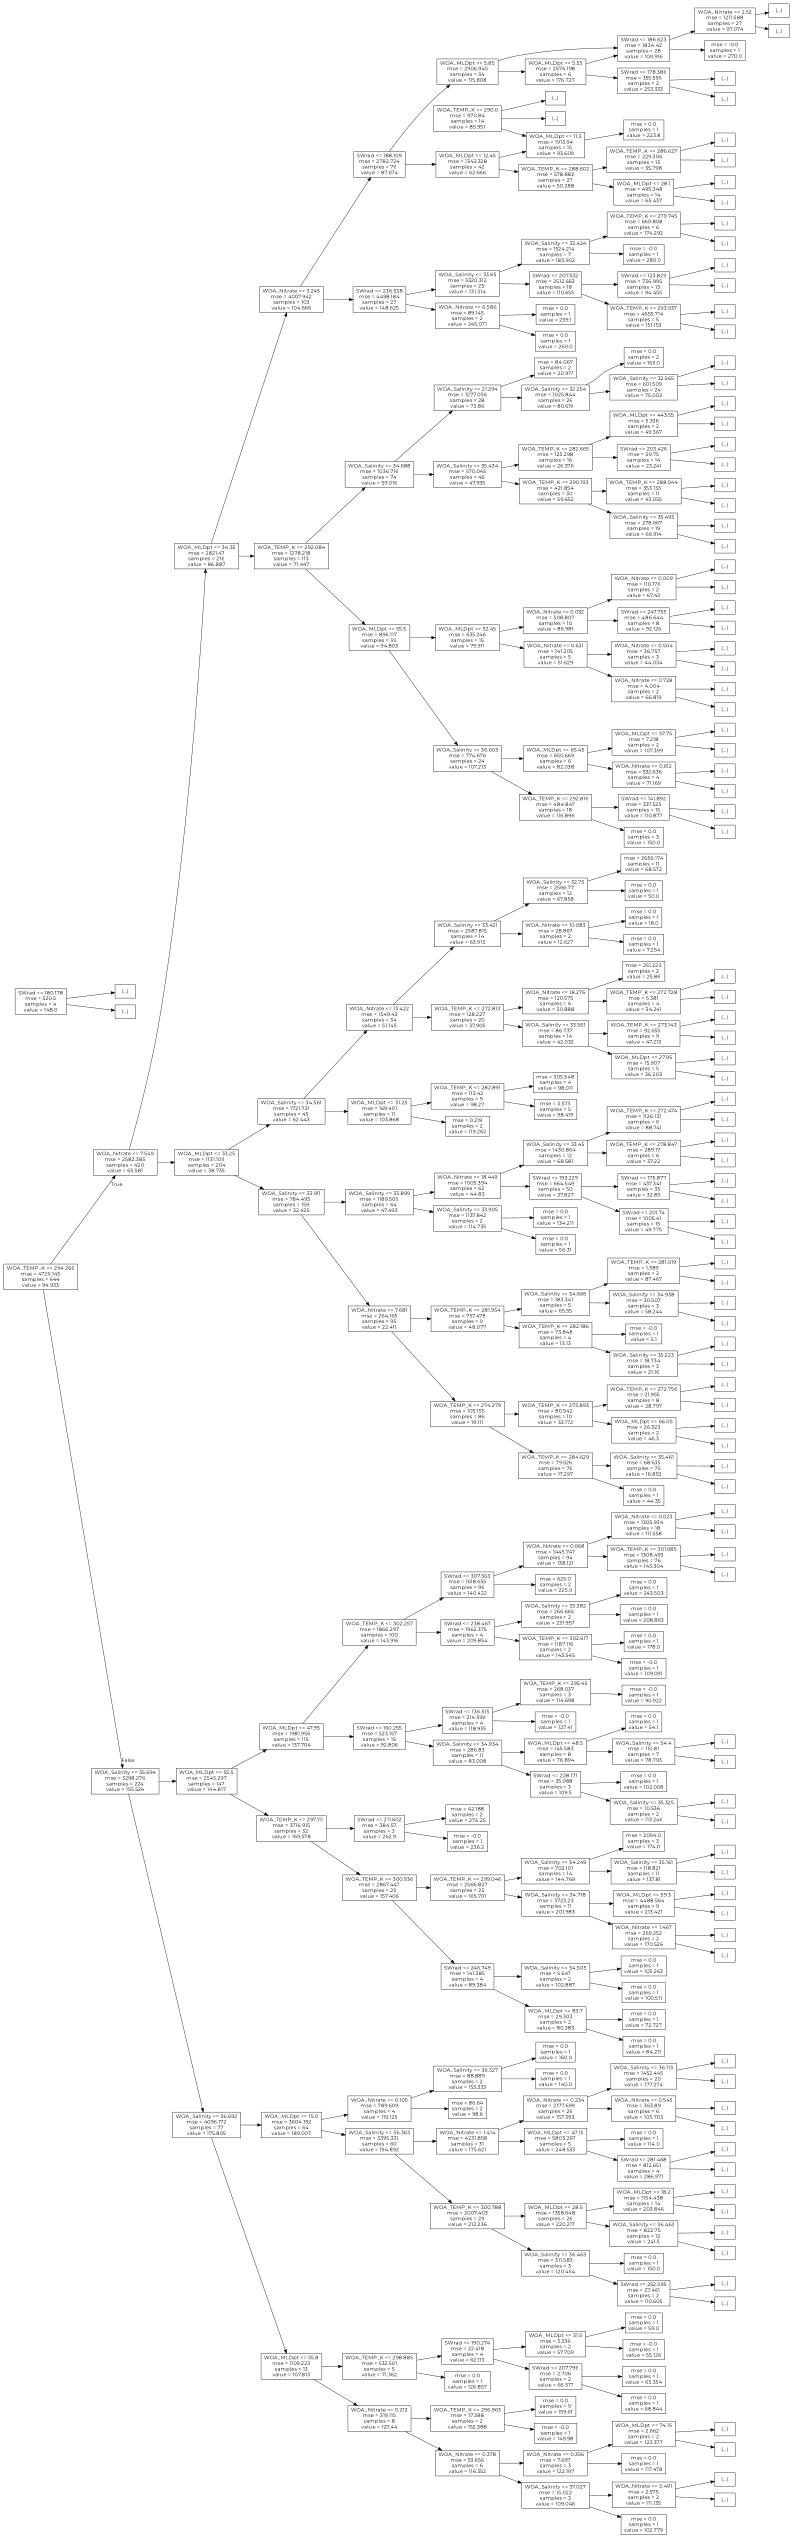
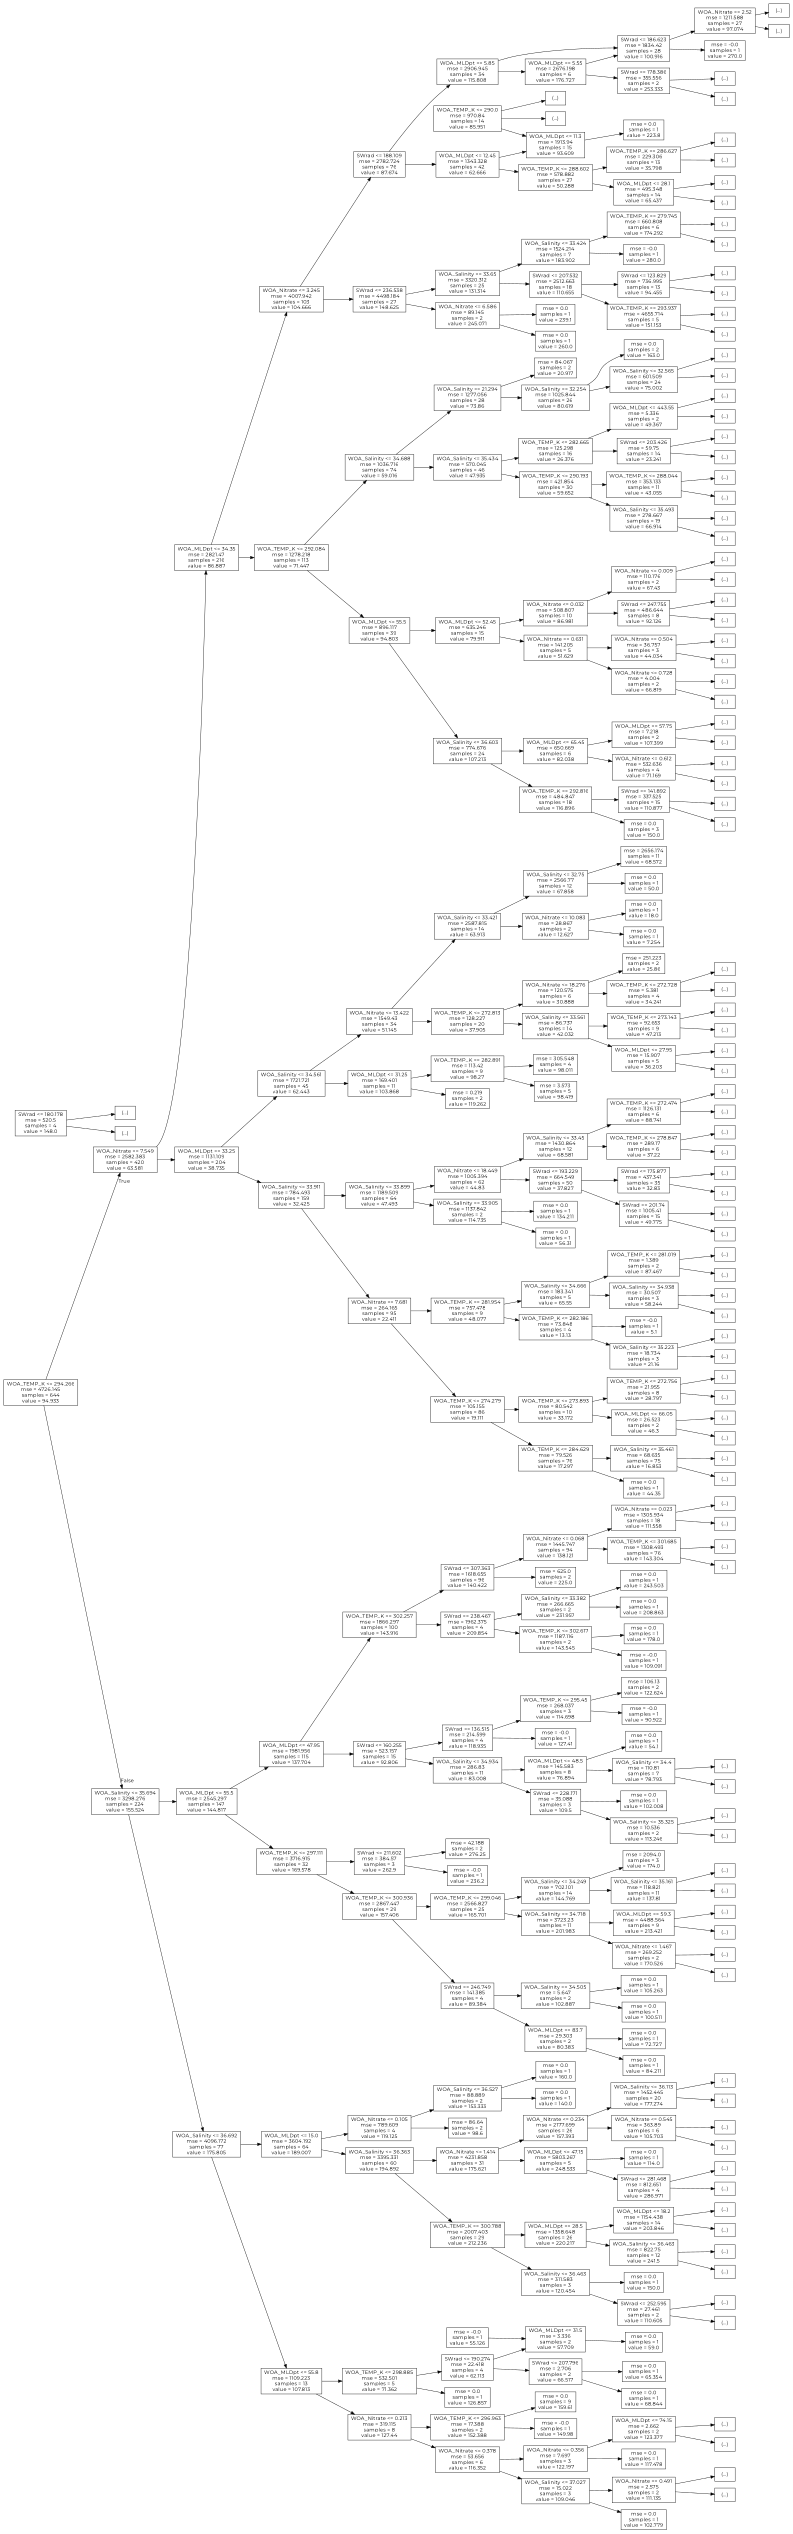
none -> (644, 1688)
(602, 2347) -> (505, 2338)
